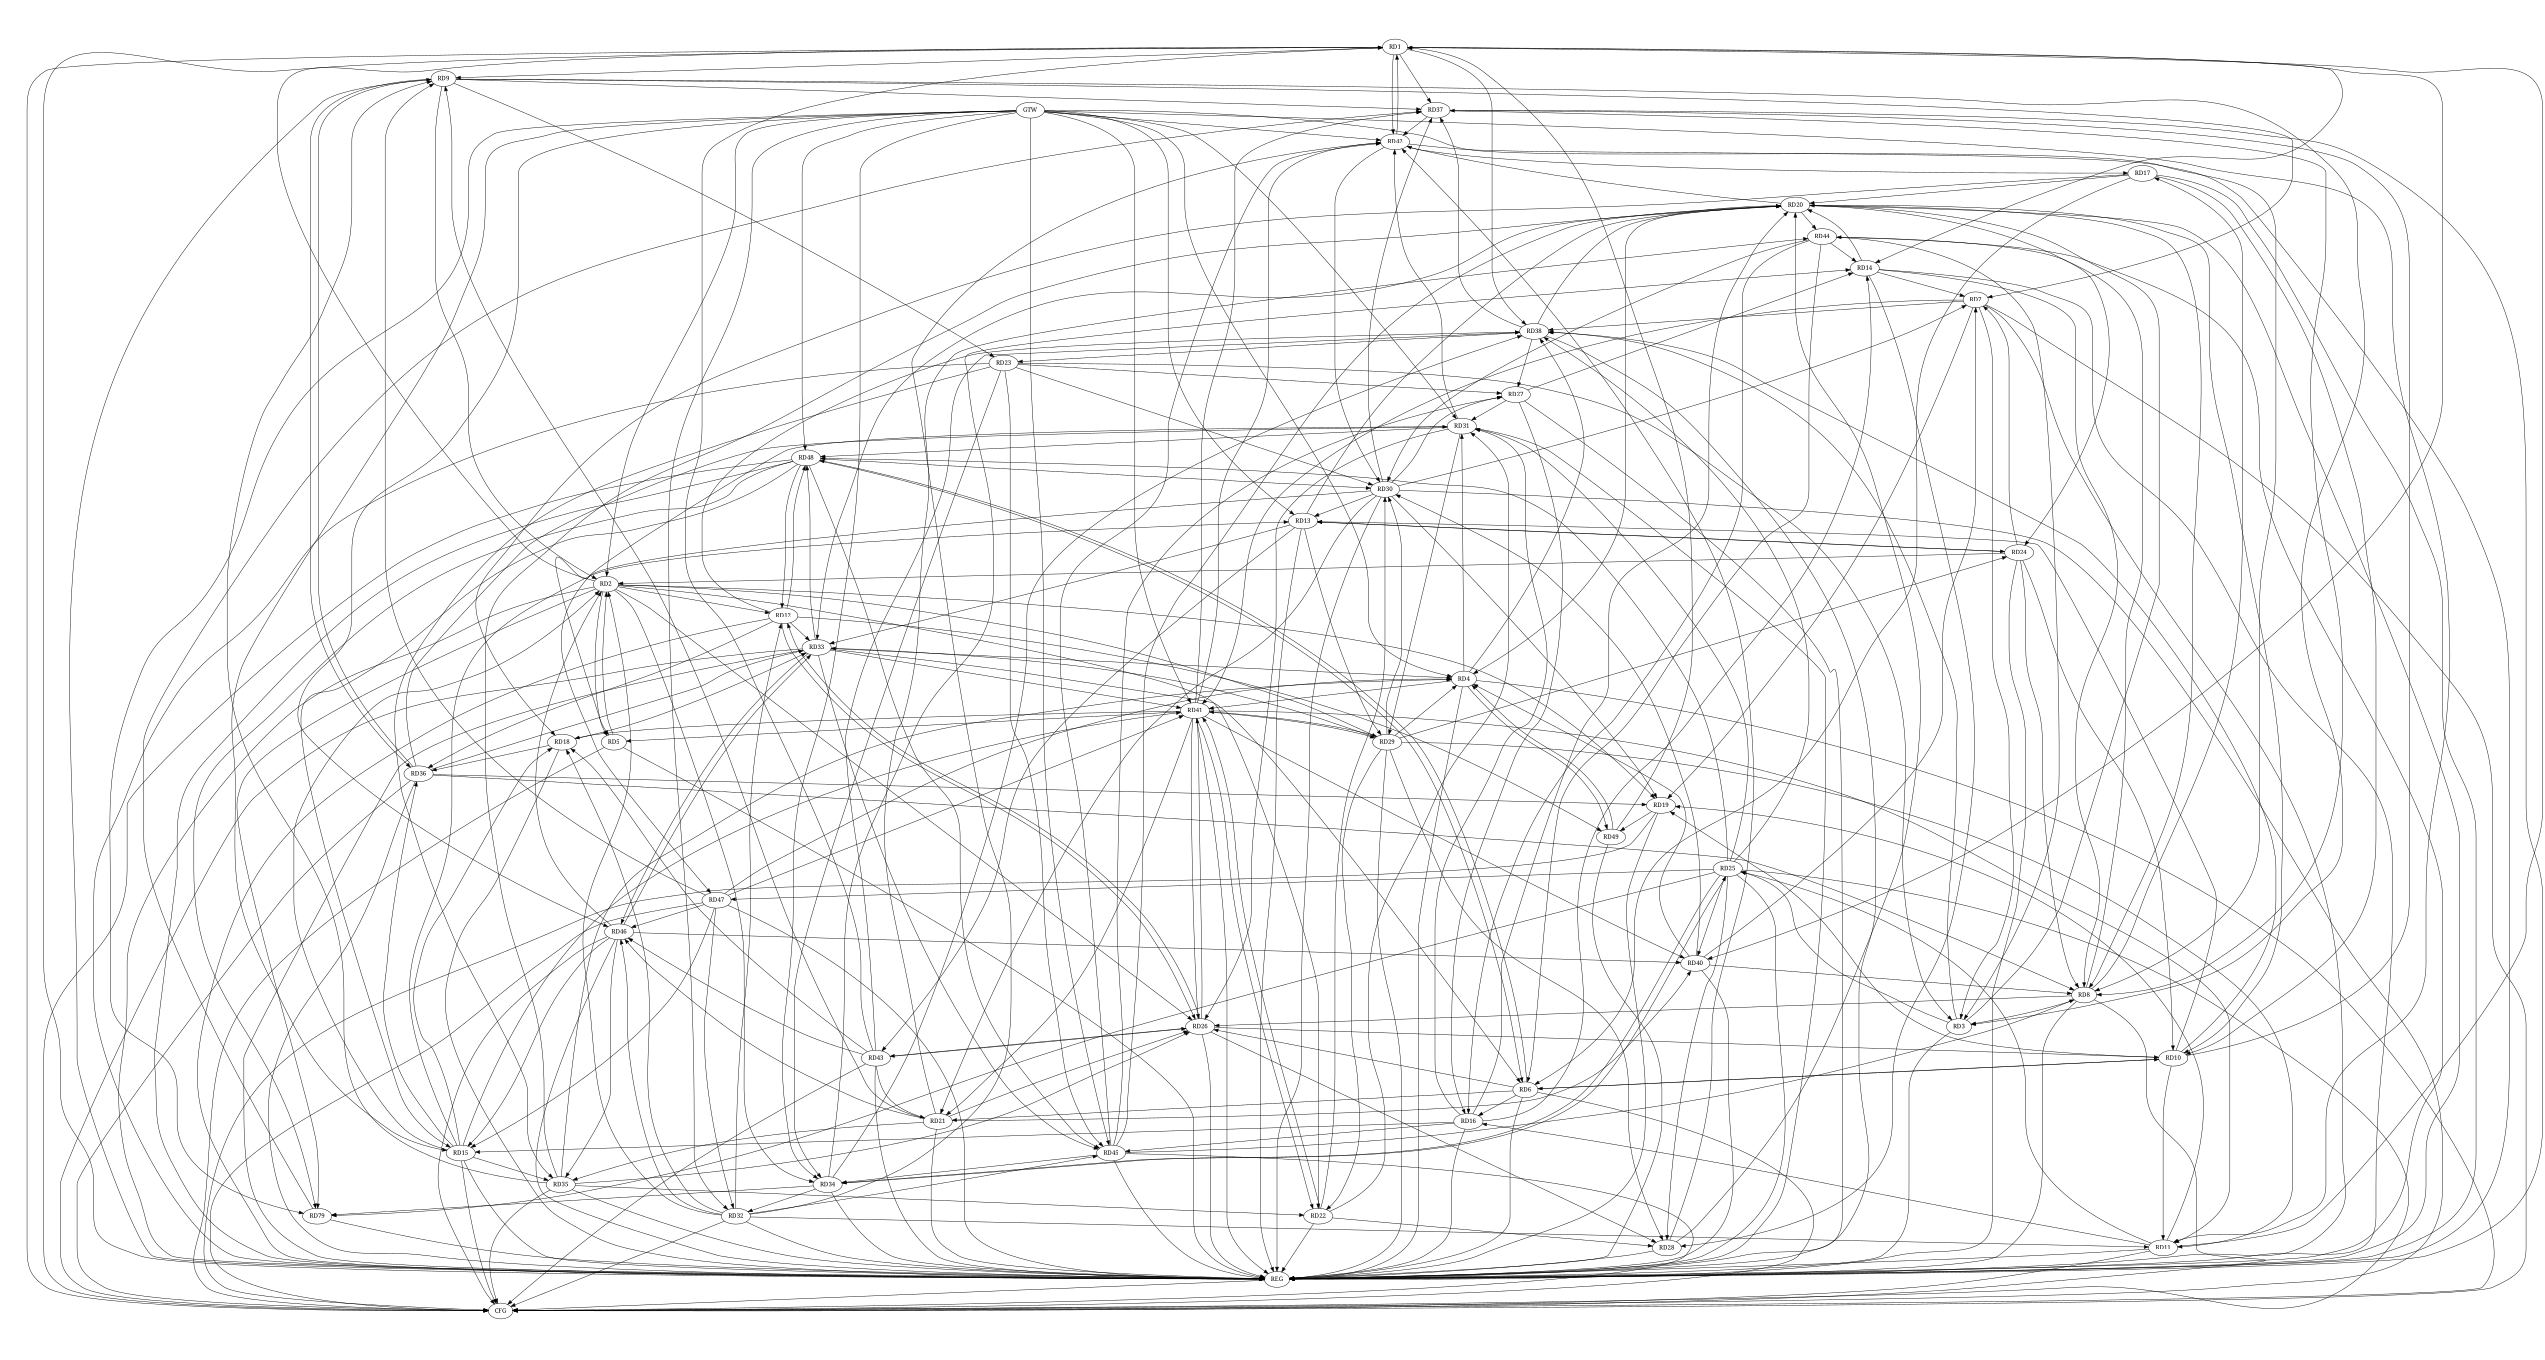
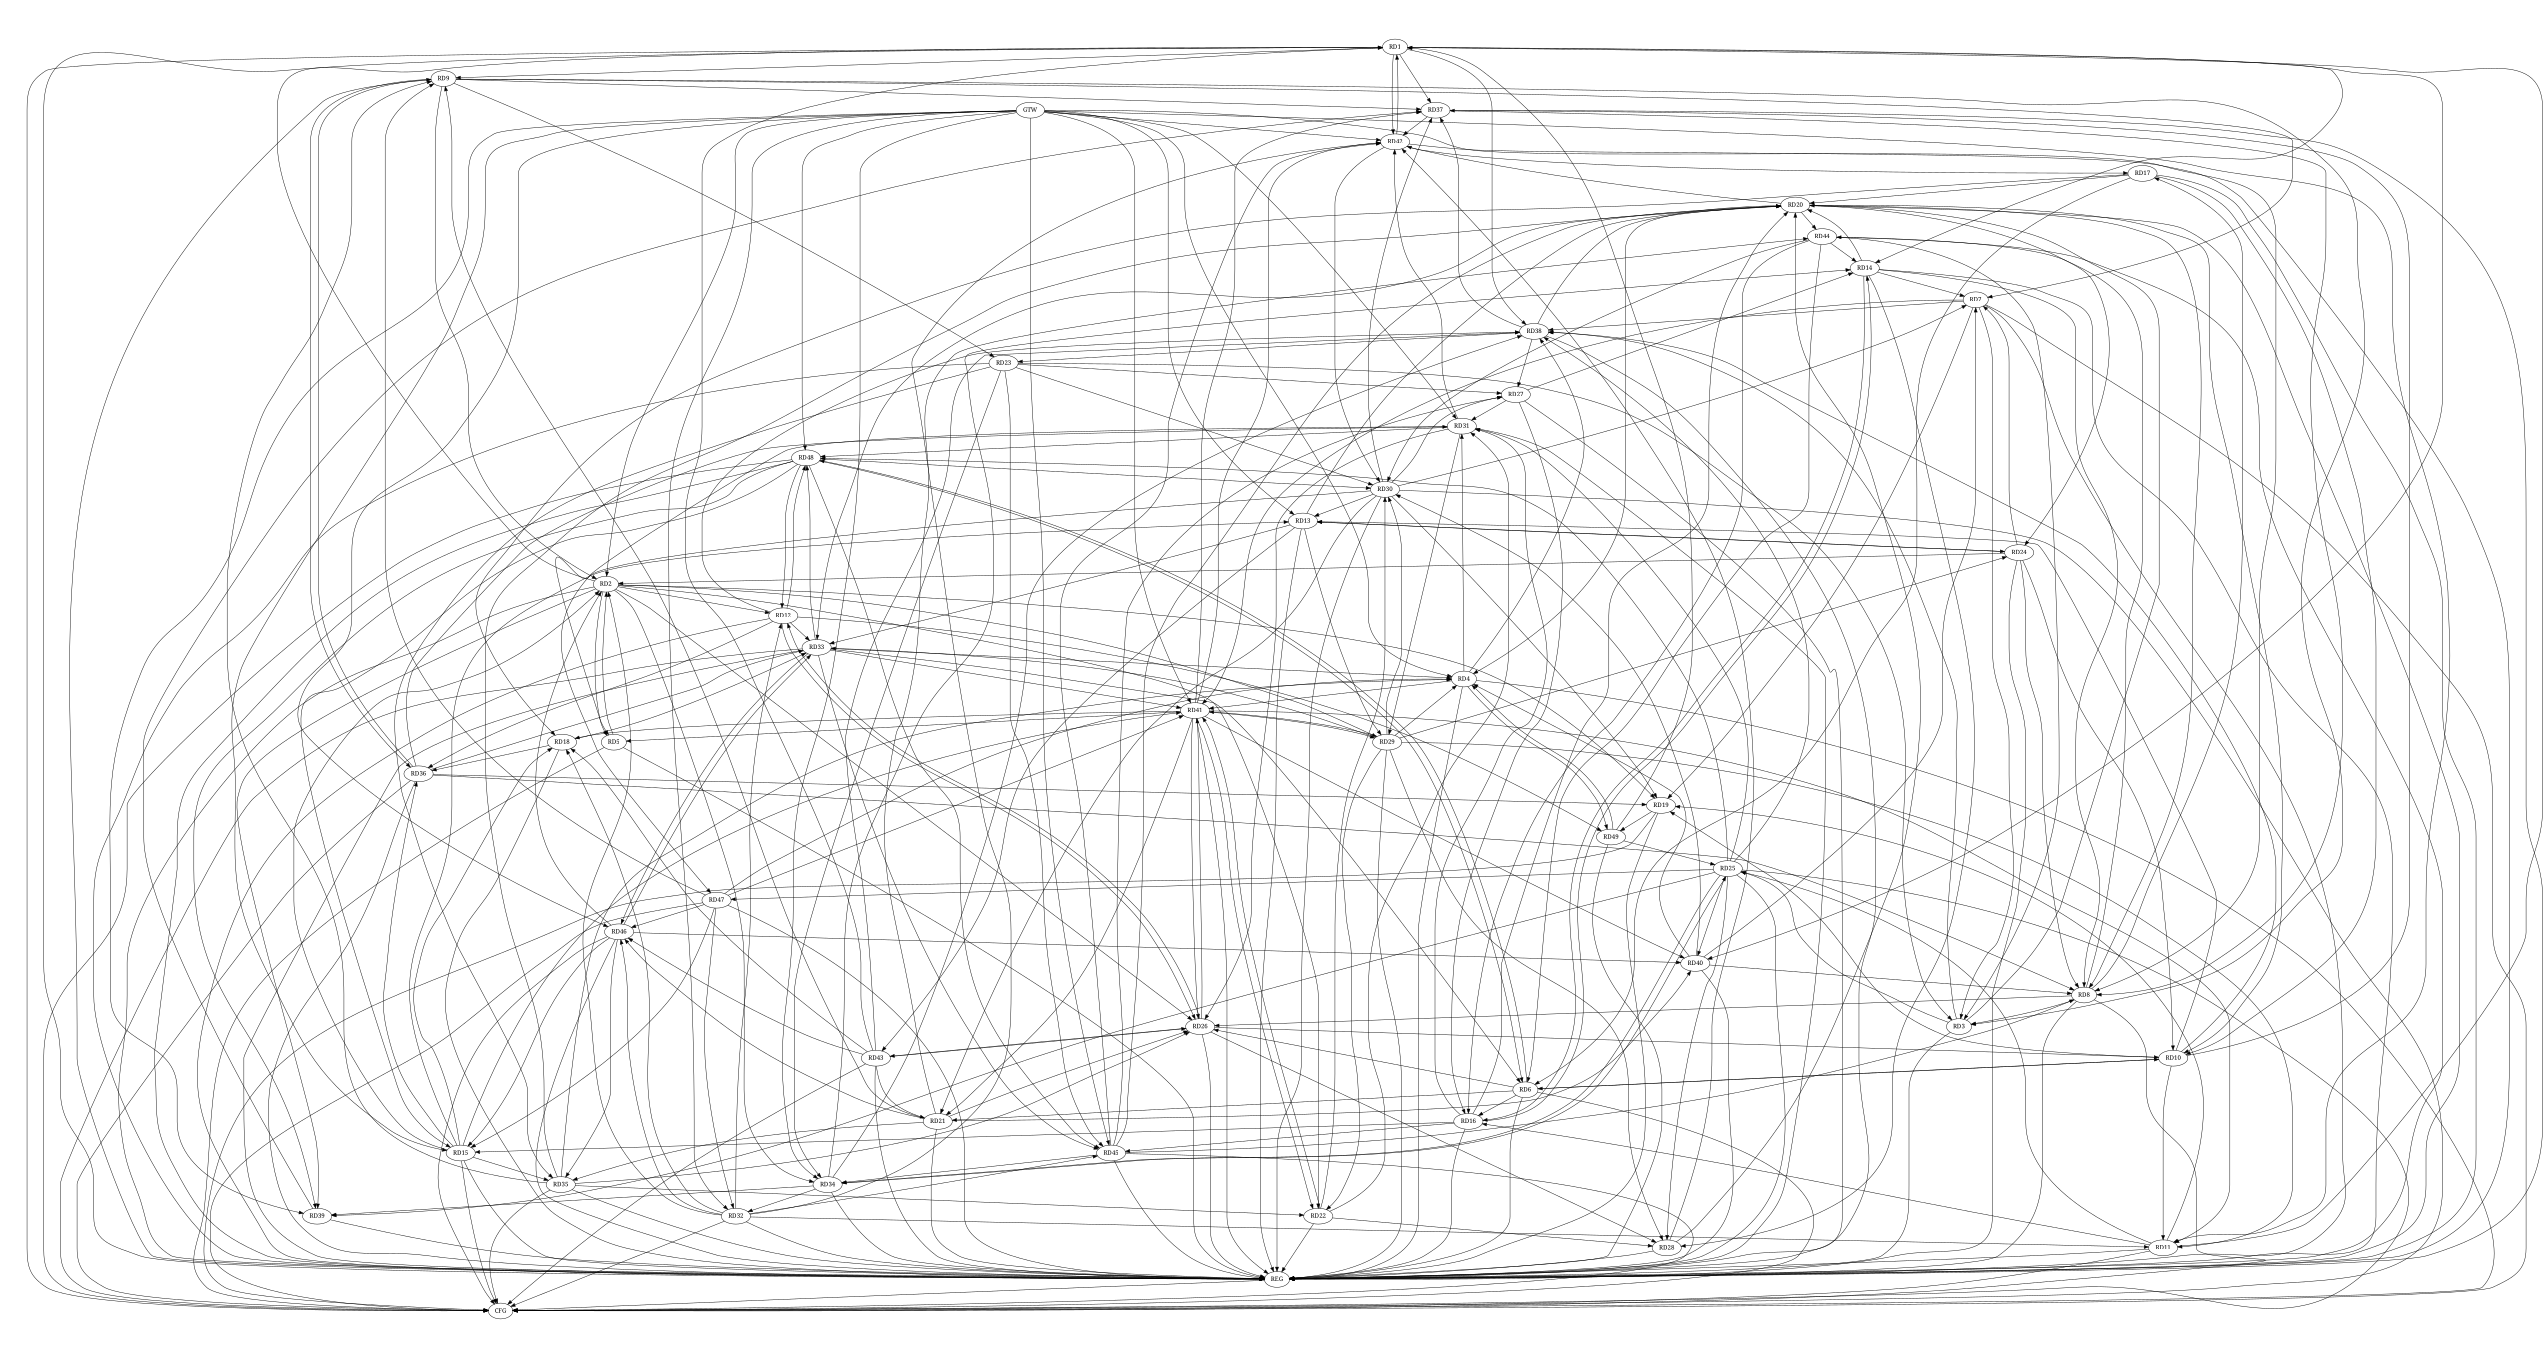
none -> (1701, 695)
none -> (1652, 848)
(317, 1216) -> (317, 1216)
